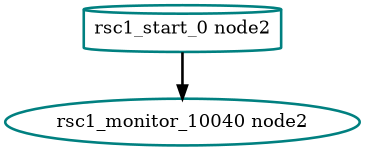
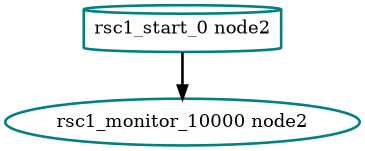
(182, 122) -> (182, 122)
